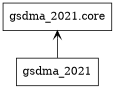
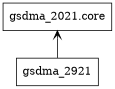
(57, 72) -> (57, 72)
